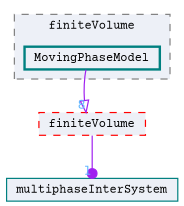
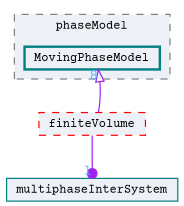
(92, 26) -> (92, 26)
(84, 87) -> (100, 97)
